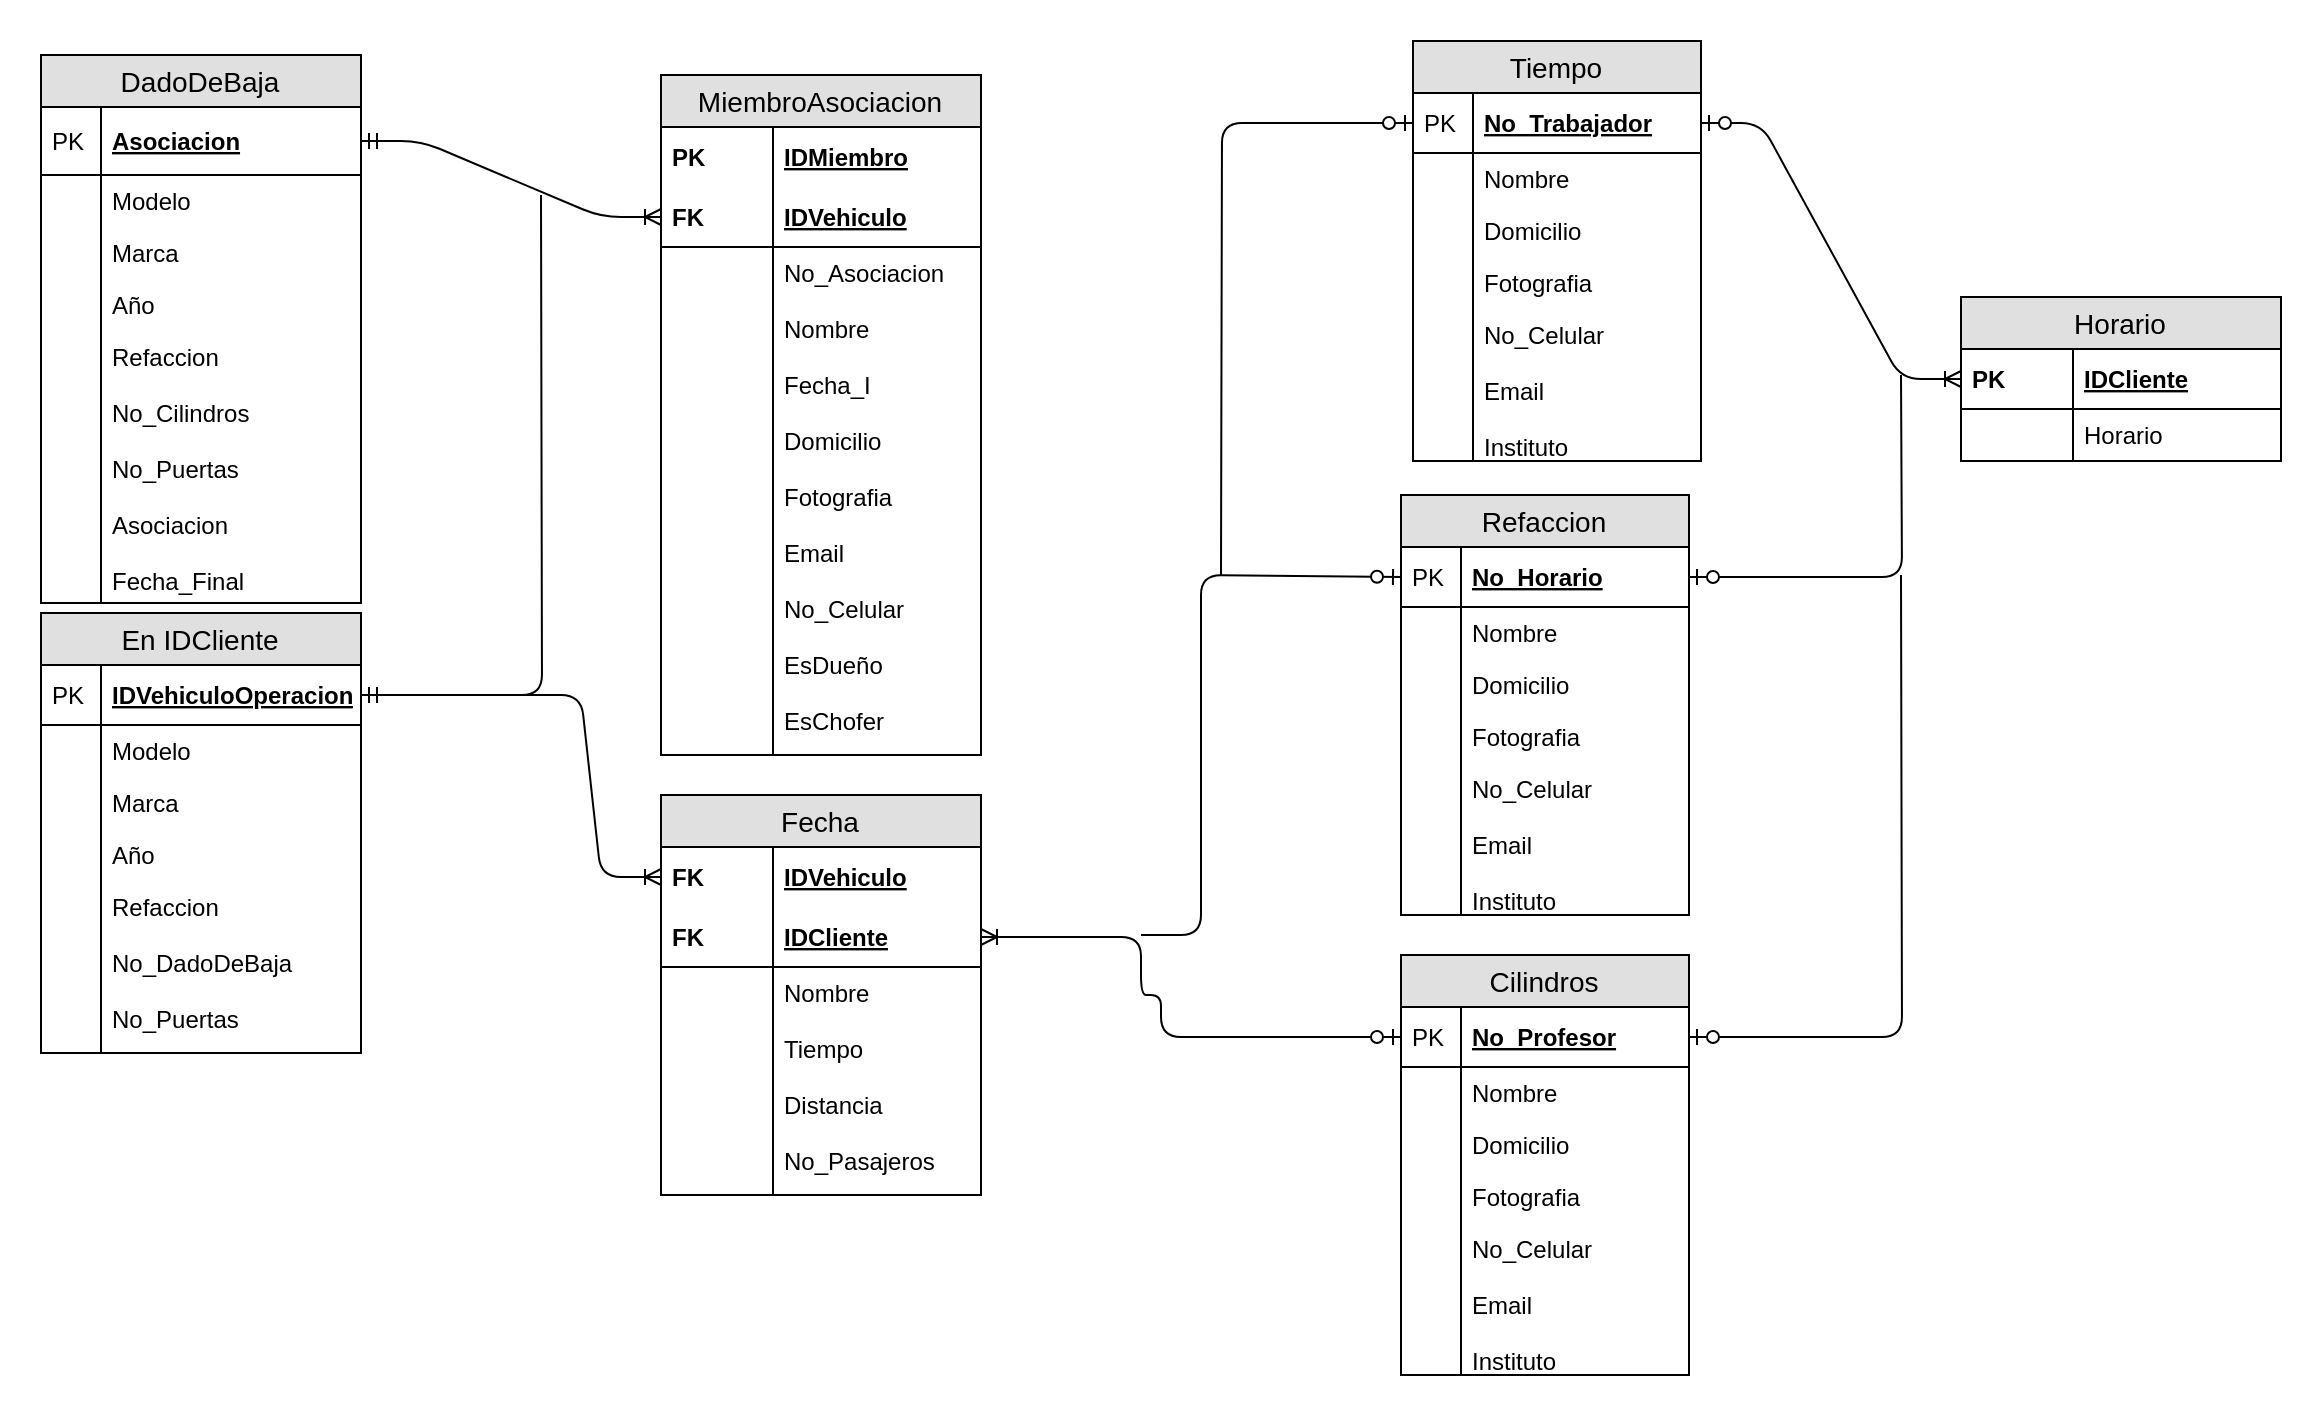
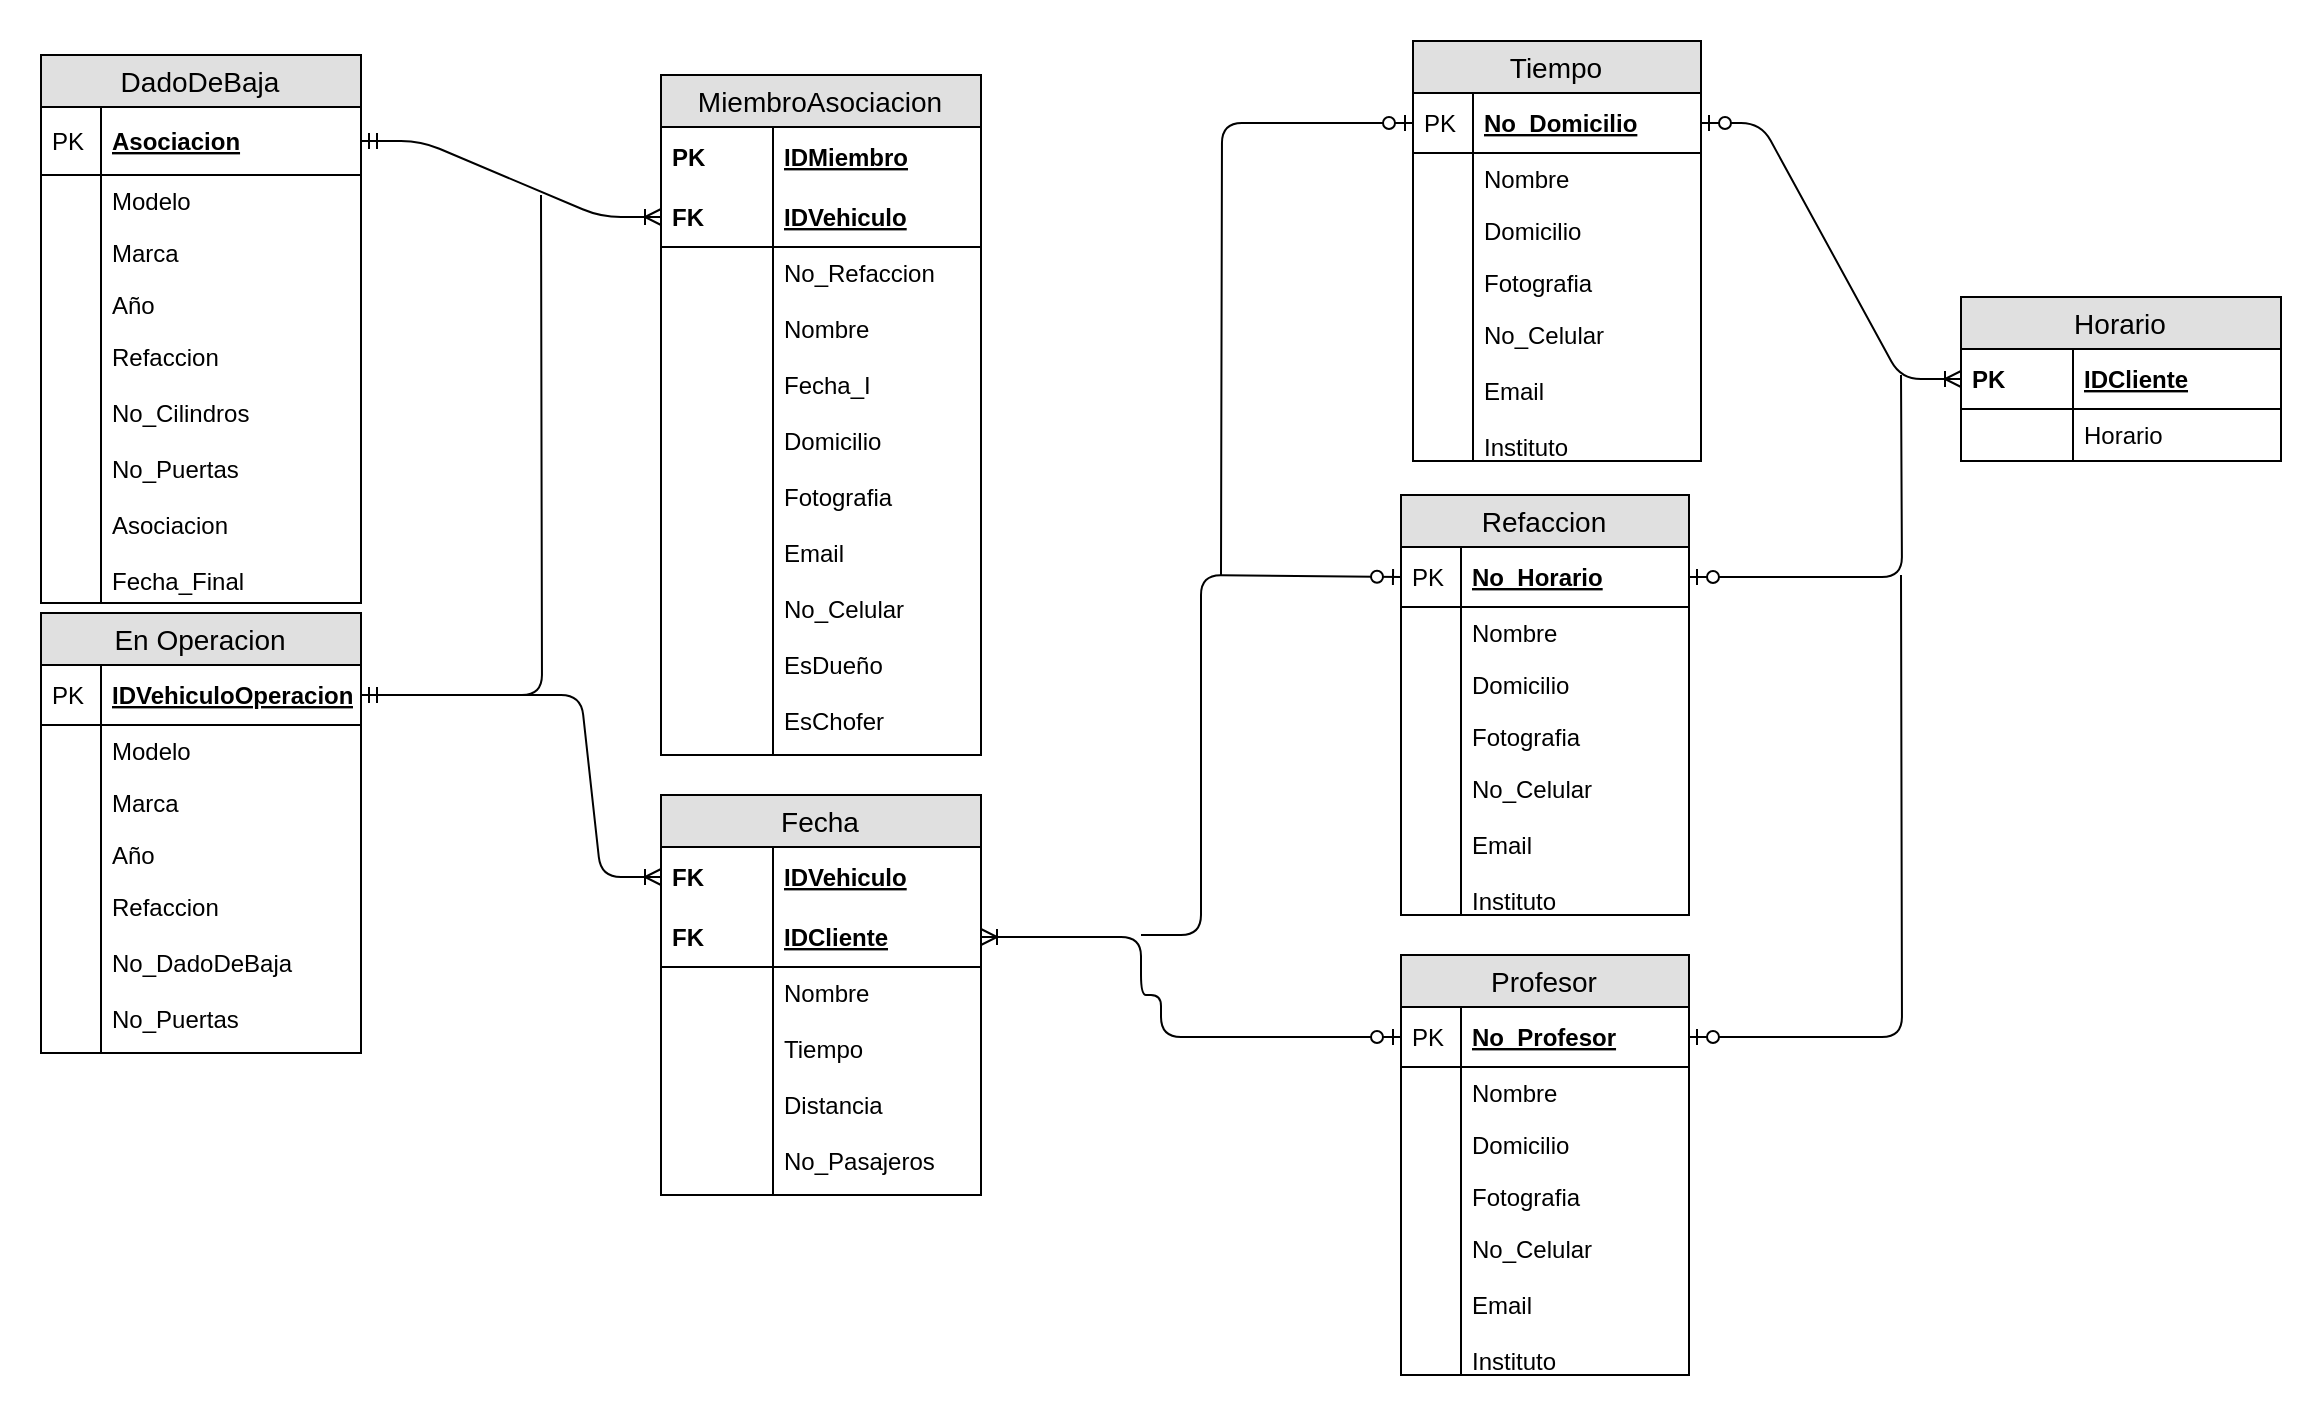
(1571, 124) -> (1552, 124)
(865, 274) -> (862, 274)
(200, 641) -> (200, 641)
(1544, 983) -> (1544, 983)
